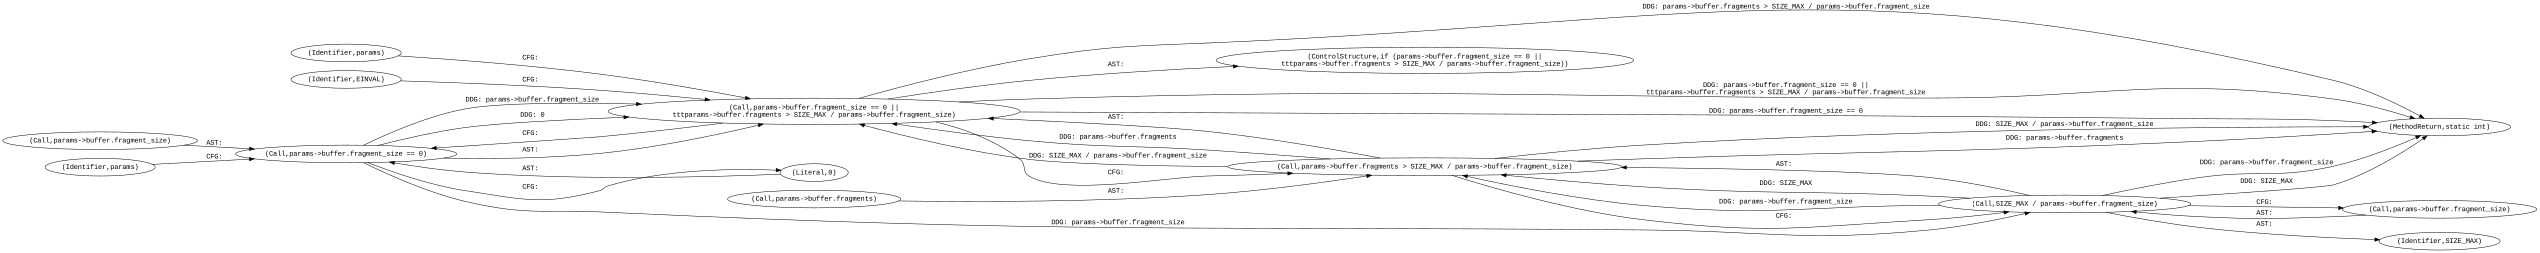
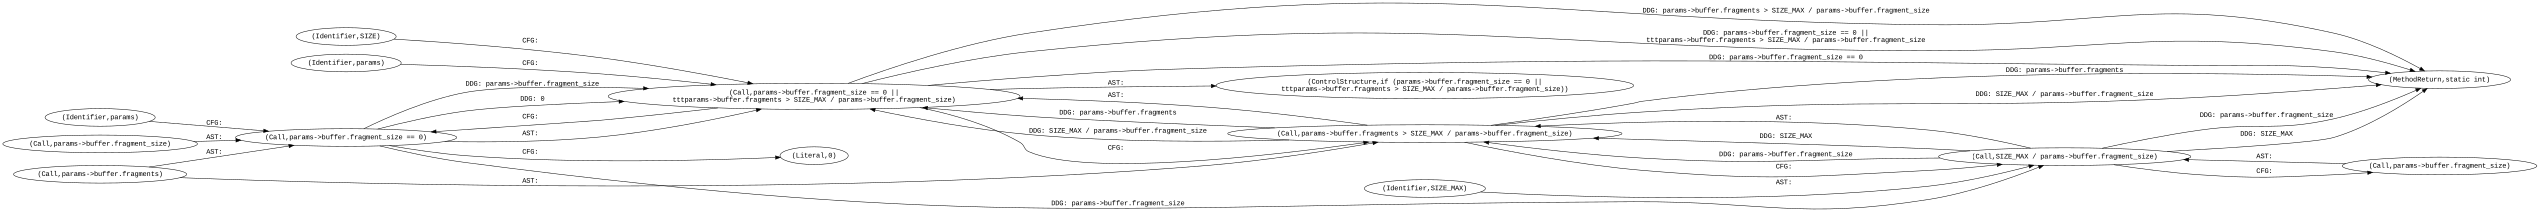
(346, 79) -> (346, 37)
(587, 177) -> (219, 157)
(2240, 232) -> (1756, 197)
